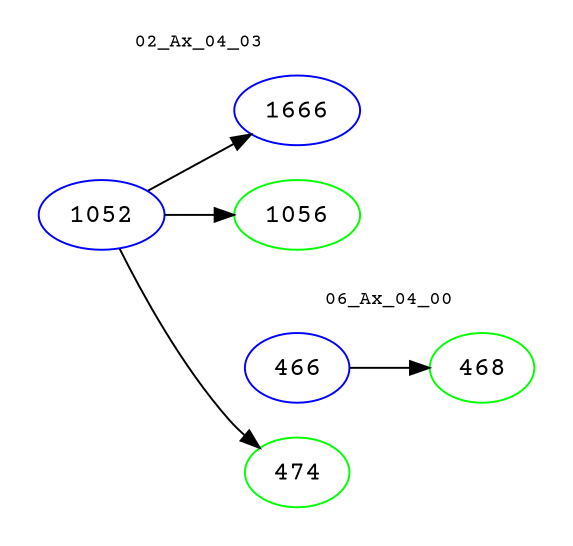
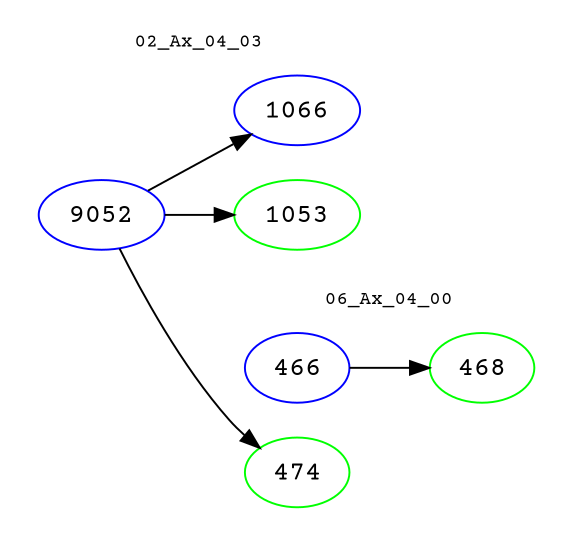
(297, 110) -> (297, 110)
(102, 215) -> (102, 215)
(297, 215) -> (297, 215)
